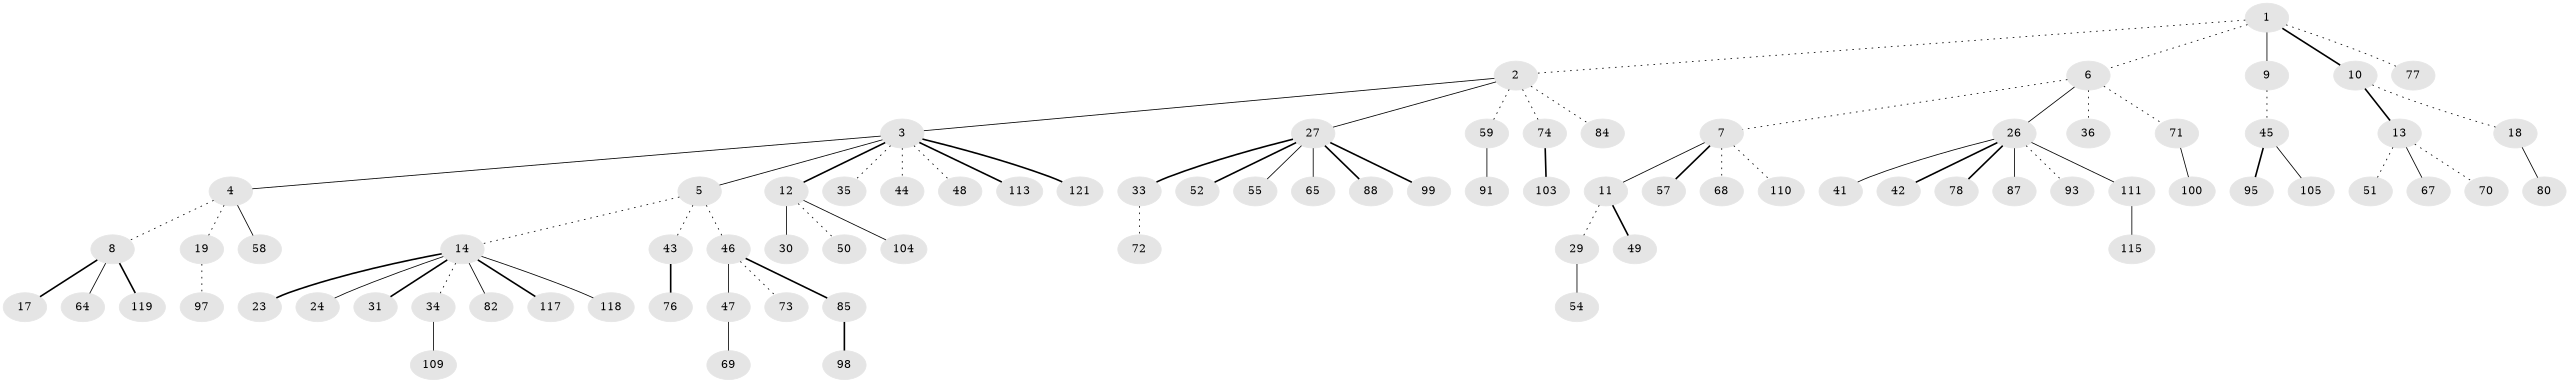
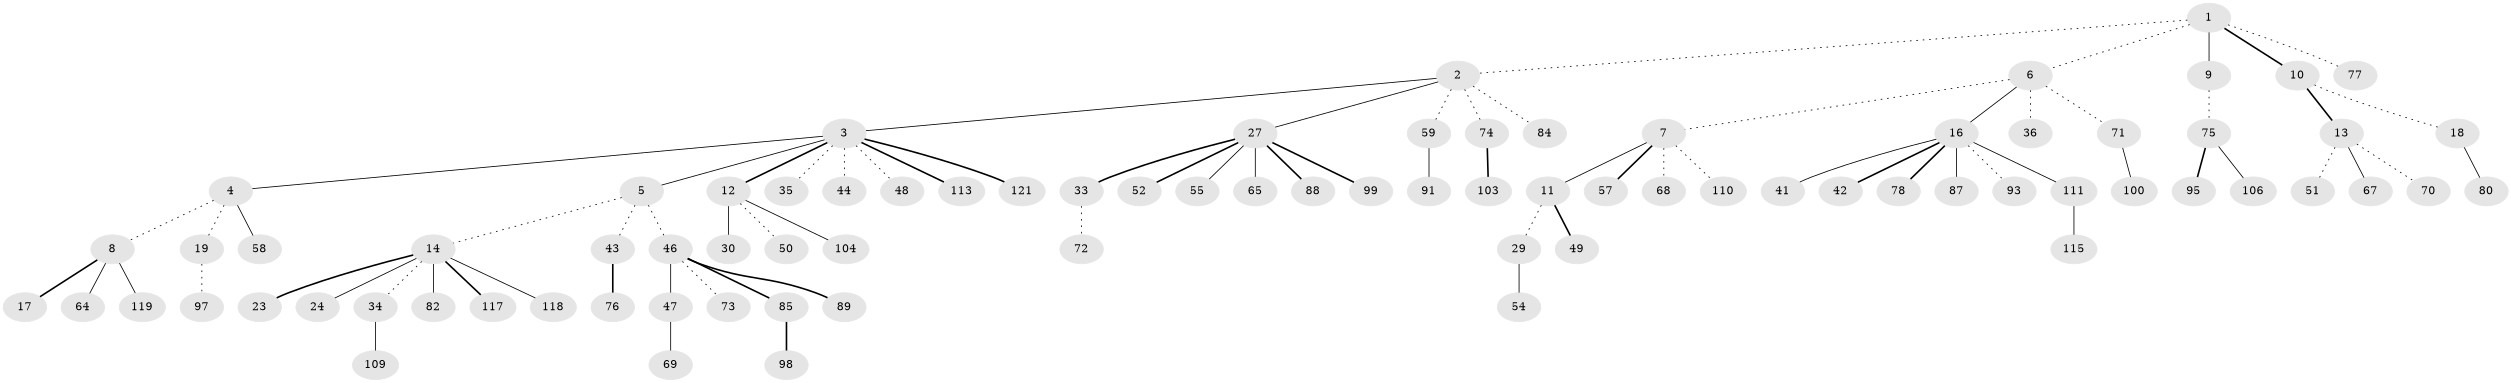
(2014, 133) -> (1957, 133)
(2267, 133) -> (2209, 133)
(2311, 191) -> (2253, 191)
(127, 278) -> (127, 278)
(376, 307) -> none
none -> (844, 307)
